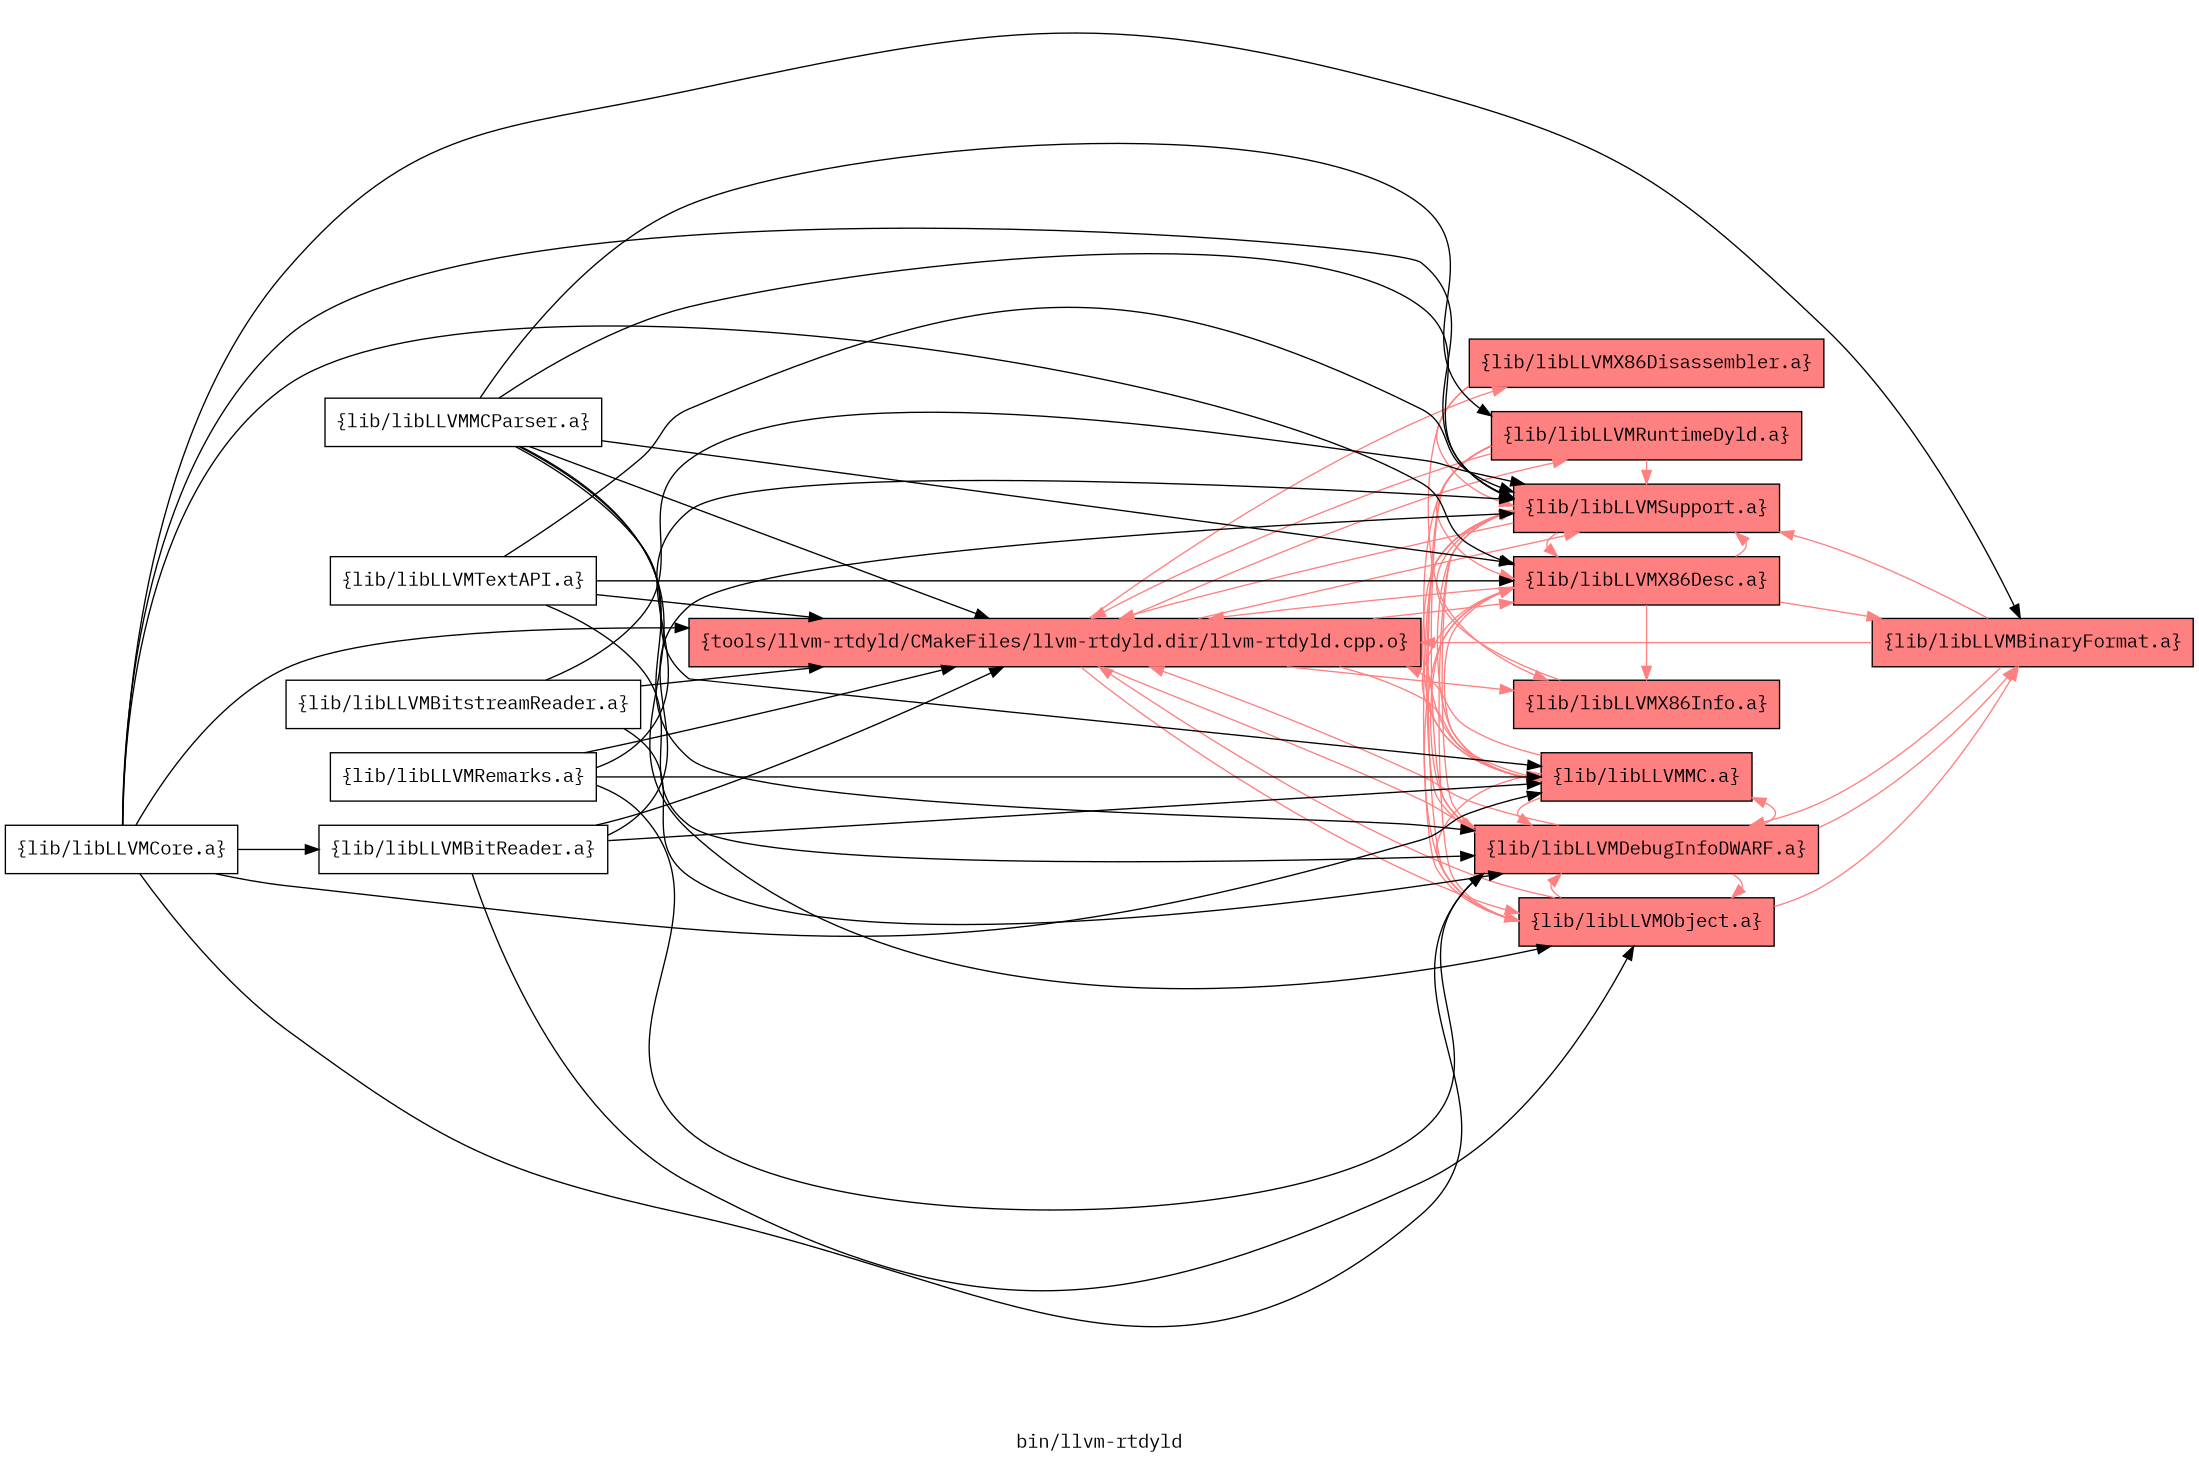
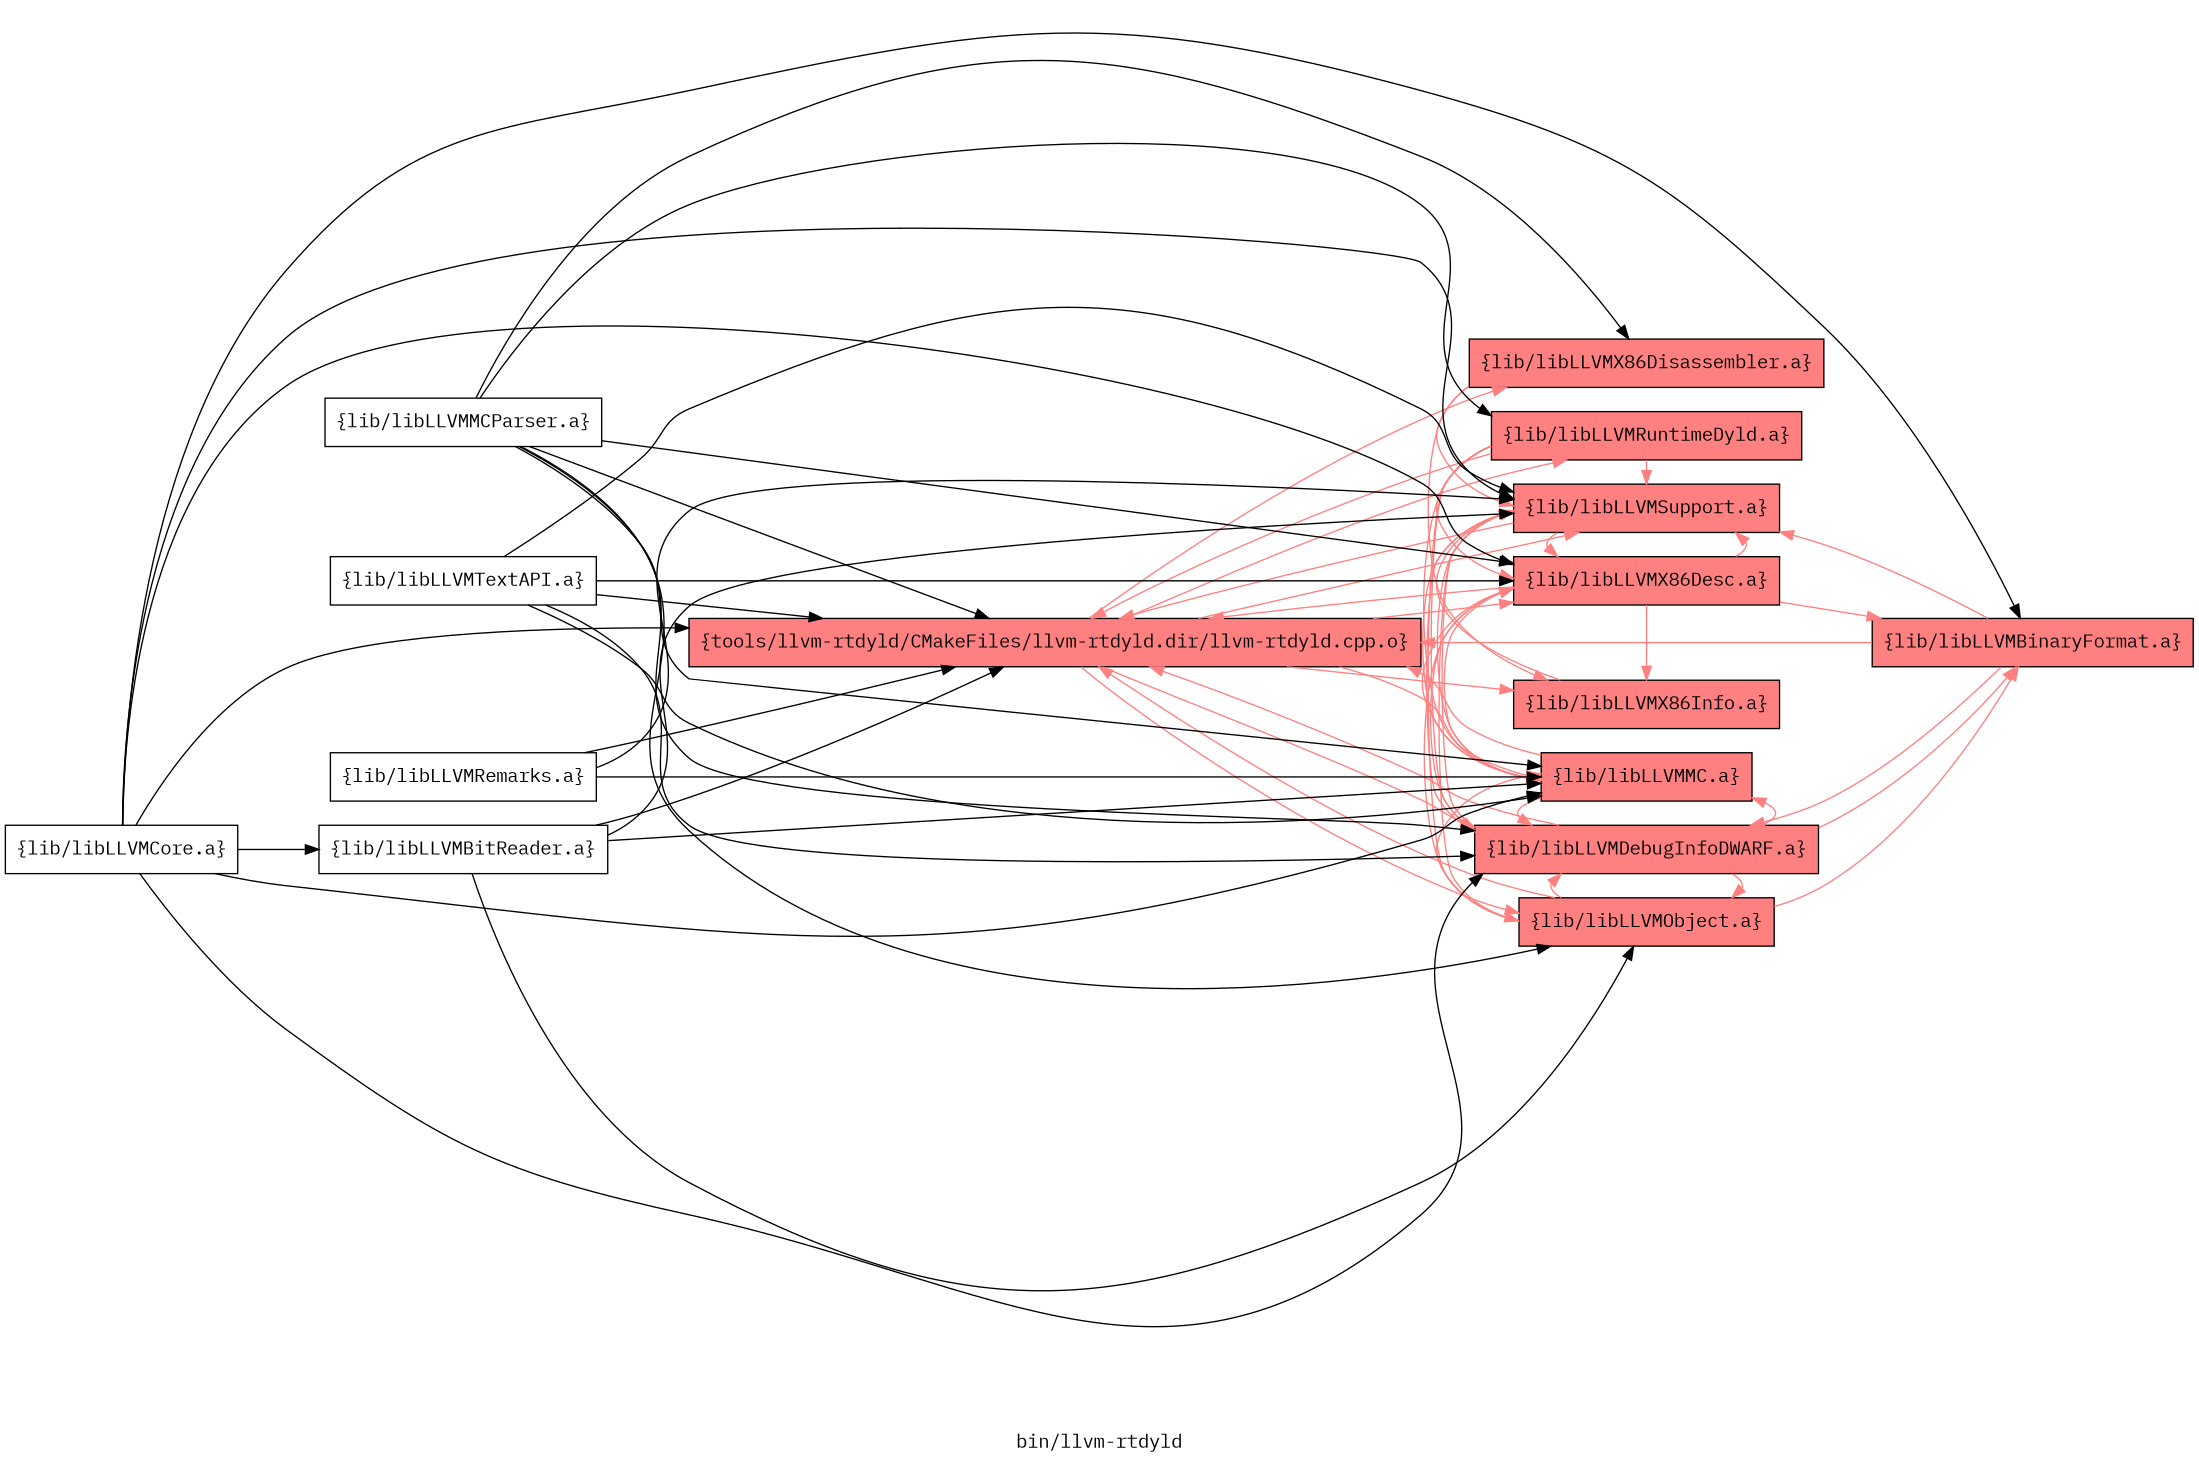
(1061, 256) -> (1024, 62)
(463, 704) -> none
(1424, 711) -> none
none -> (871, 785)
(993, 1207) -> none
